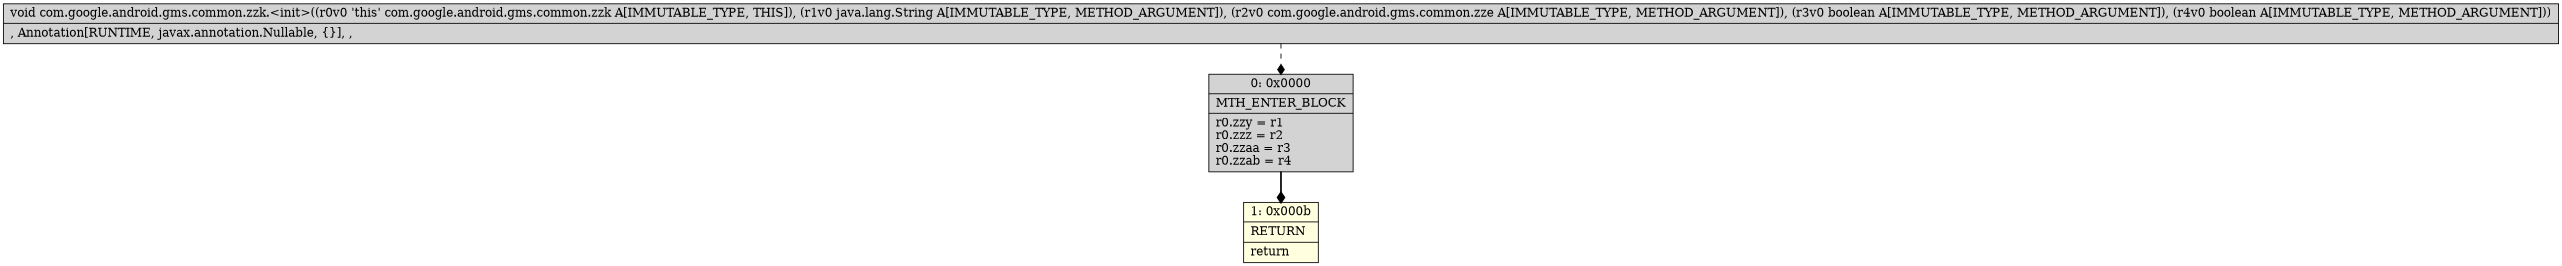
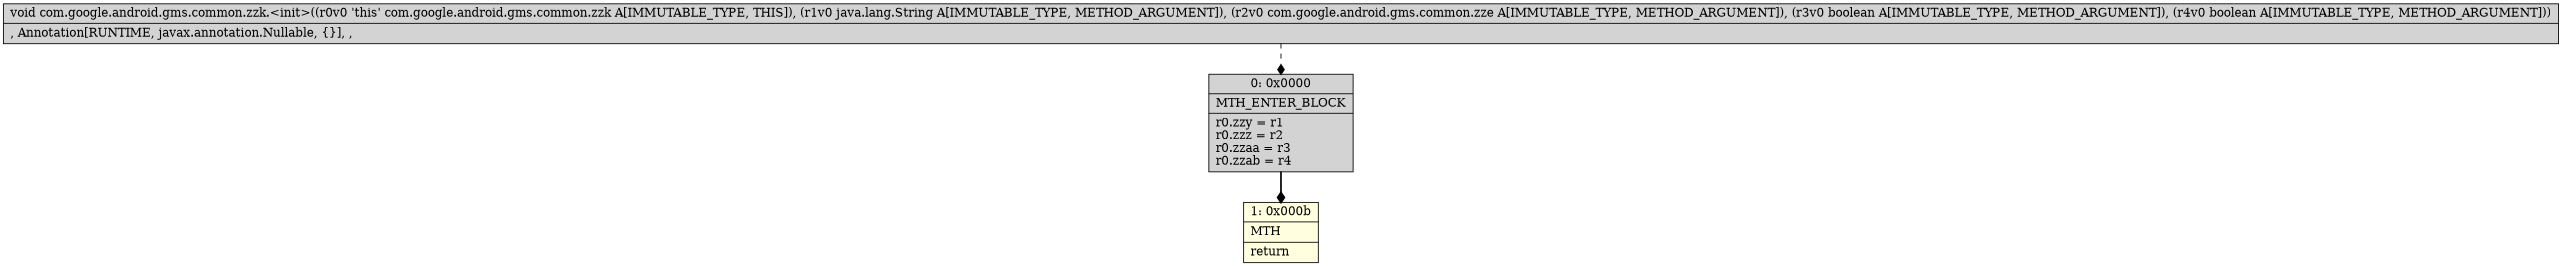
(1278, 232) -> (1266, 232)
